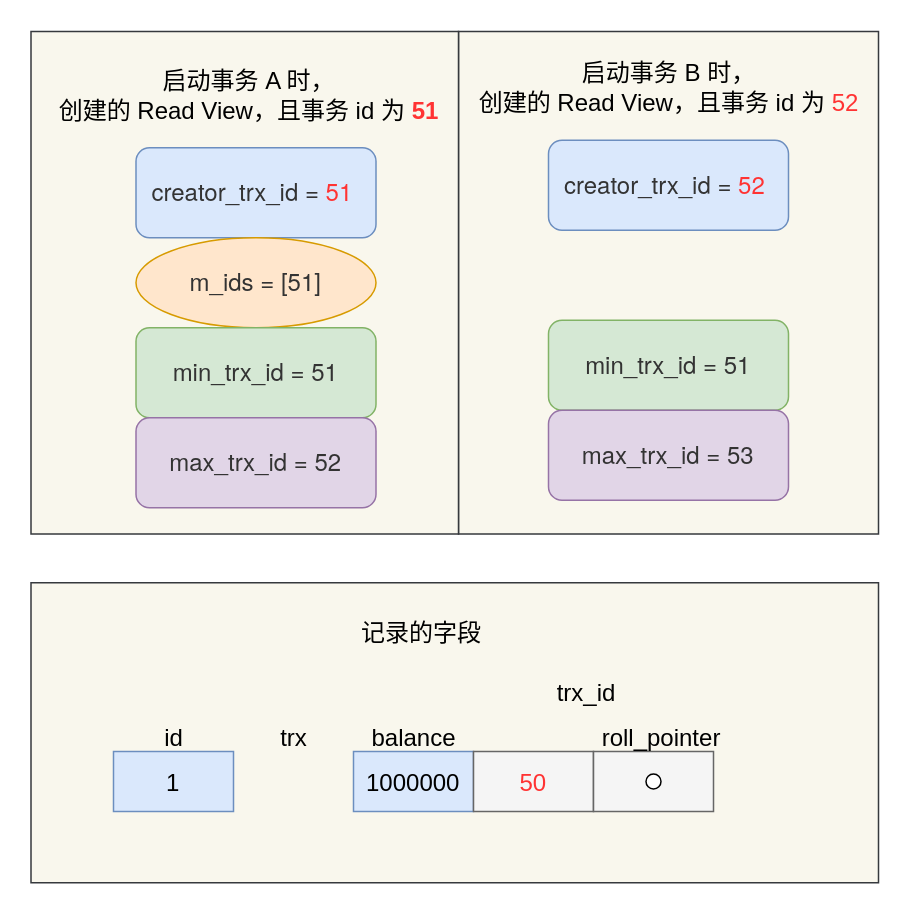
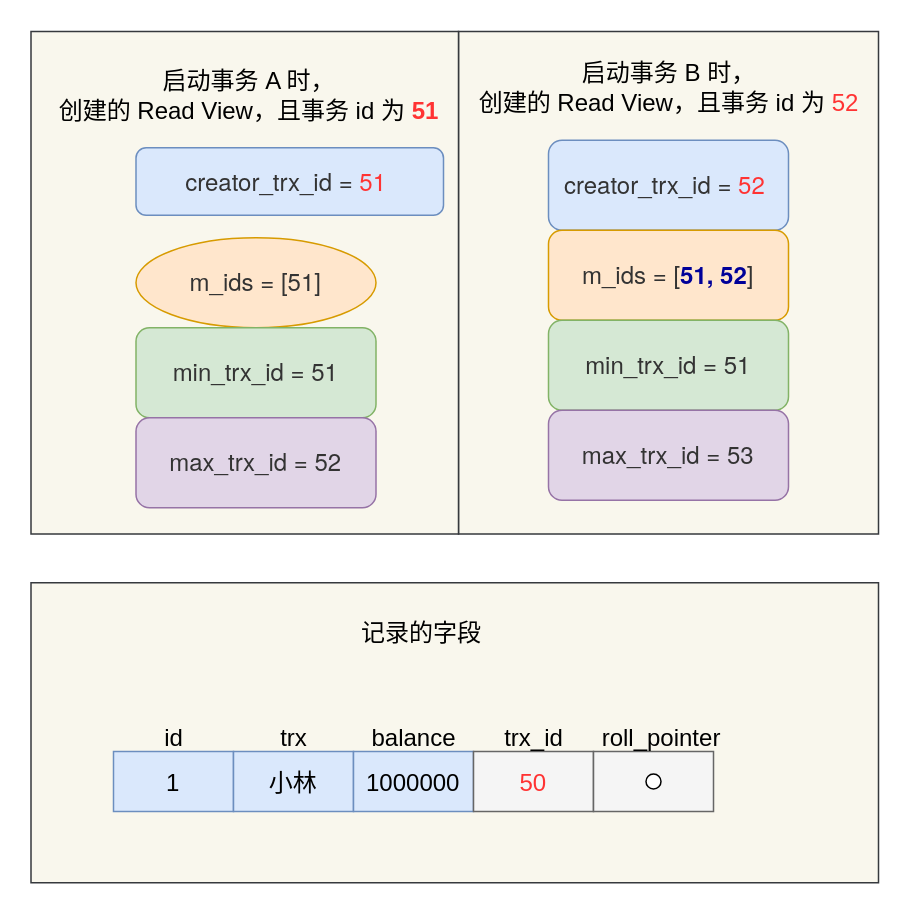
(256, 193) -> (290, 182)
none -> (668, 275)
(586, 692) -> (533, 737)
none -> (293, 782)
